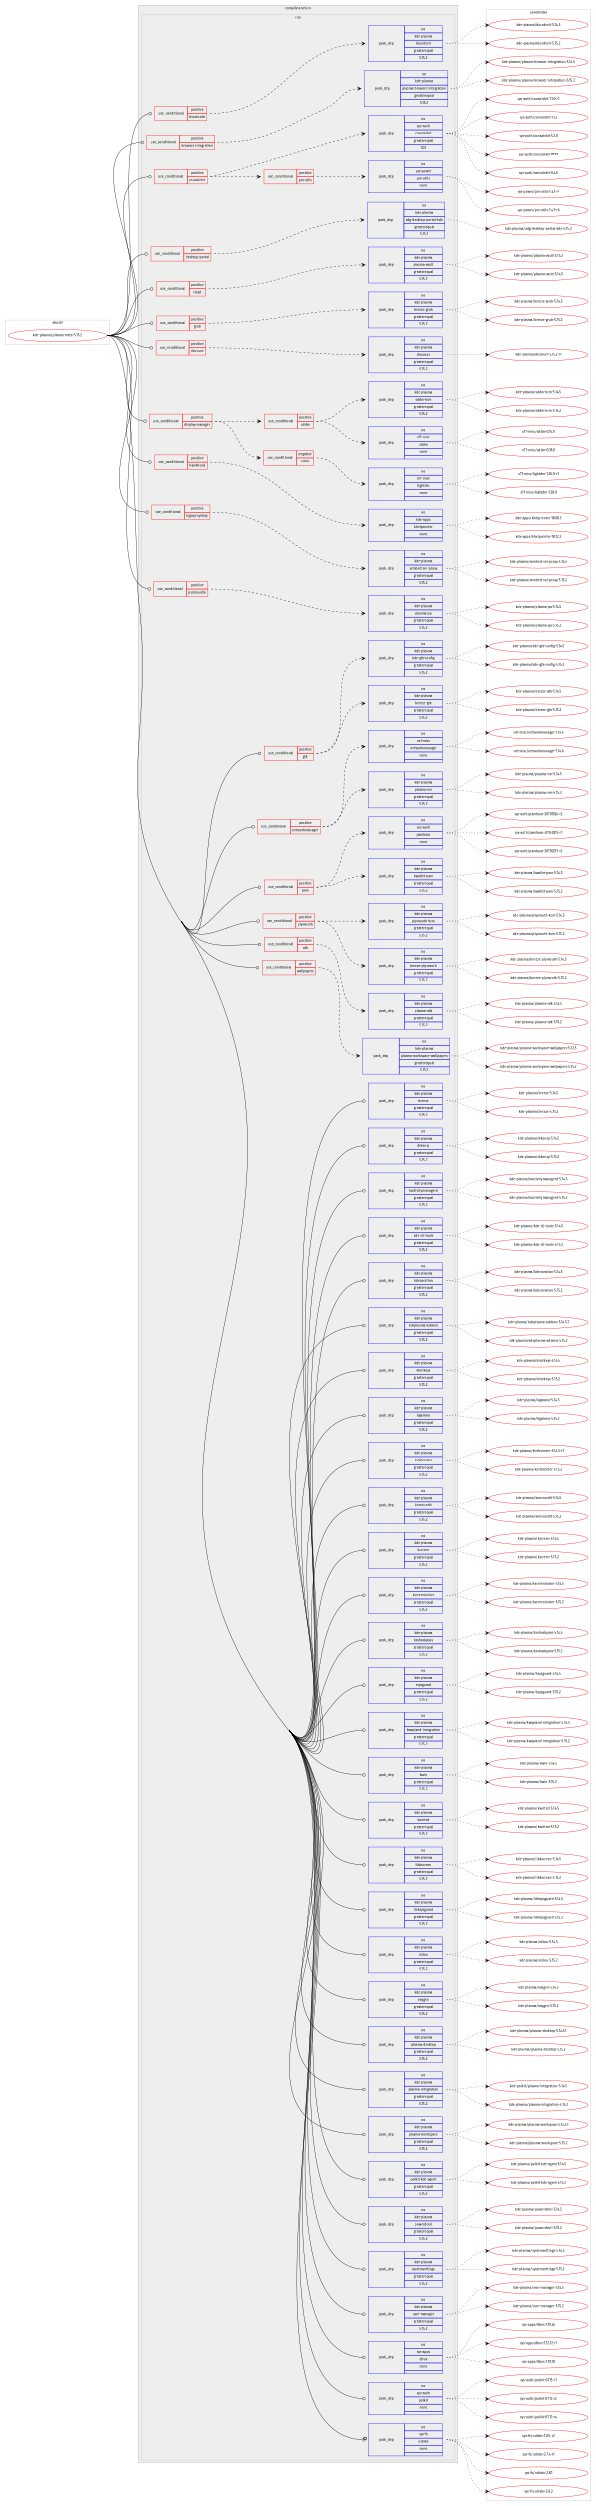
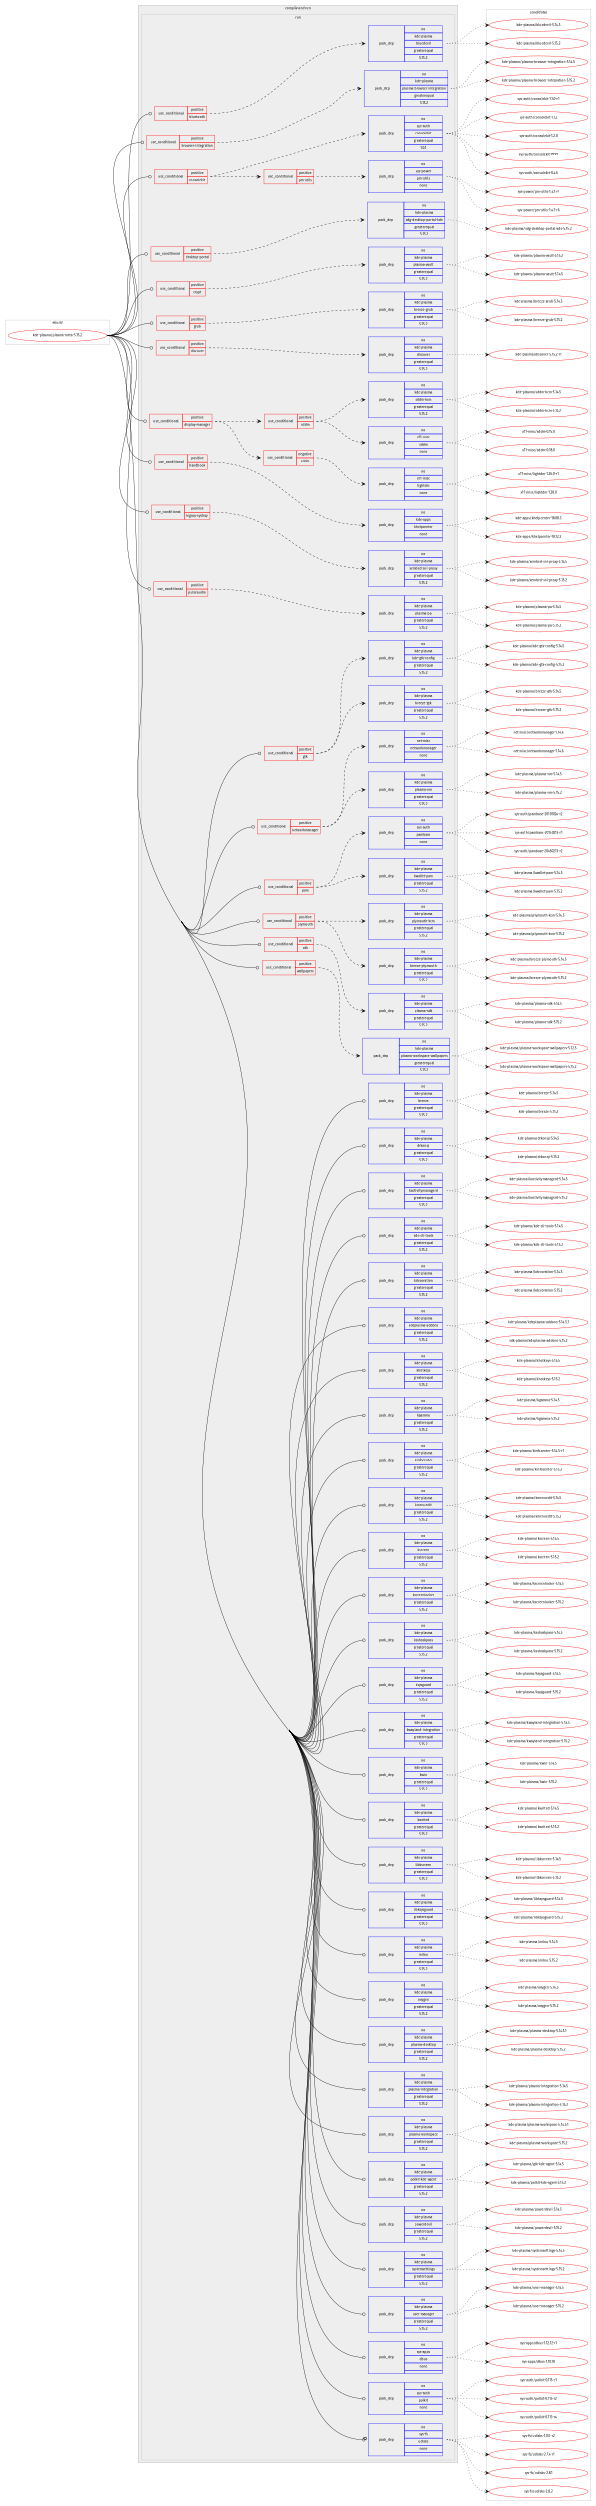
(539, 851) -> (539, 851)
(539, 2086) -> (539, 2086)
(539, 2164) -> (539, 2164)
(539, 2325) -> none
